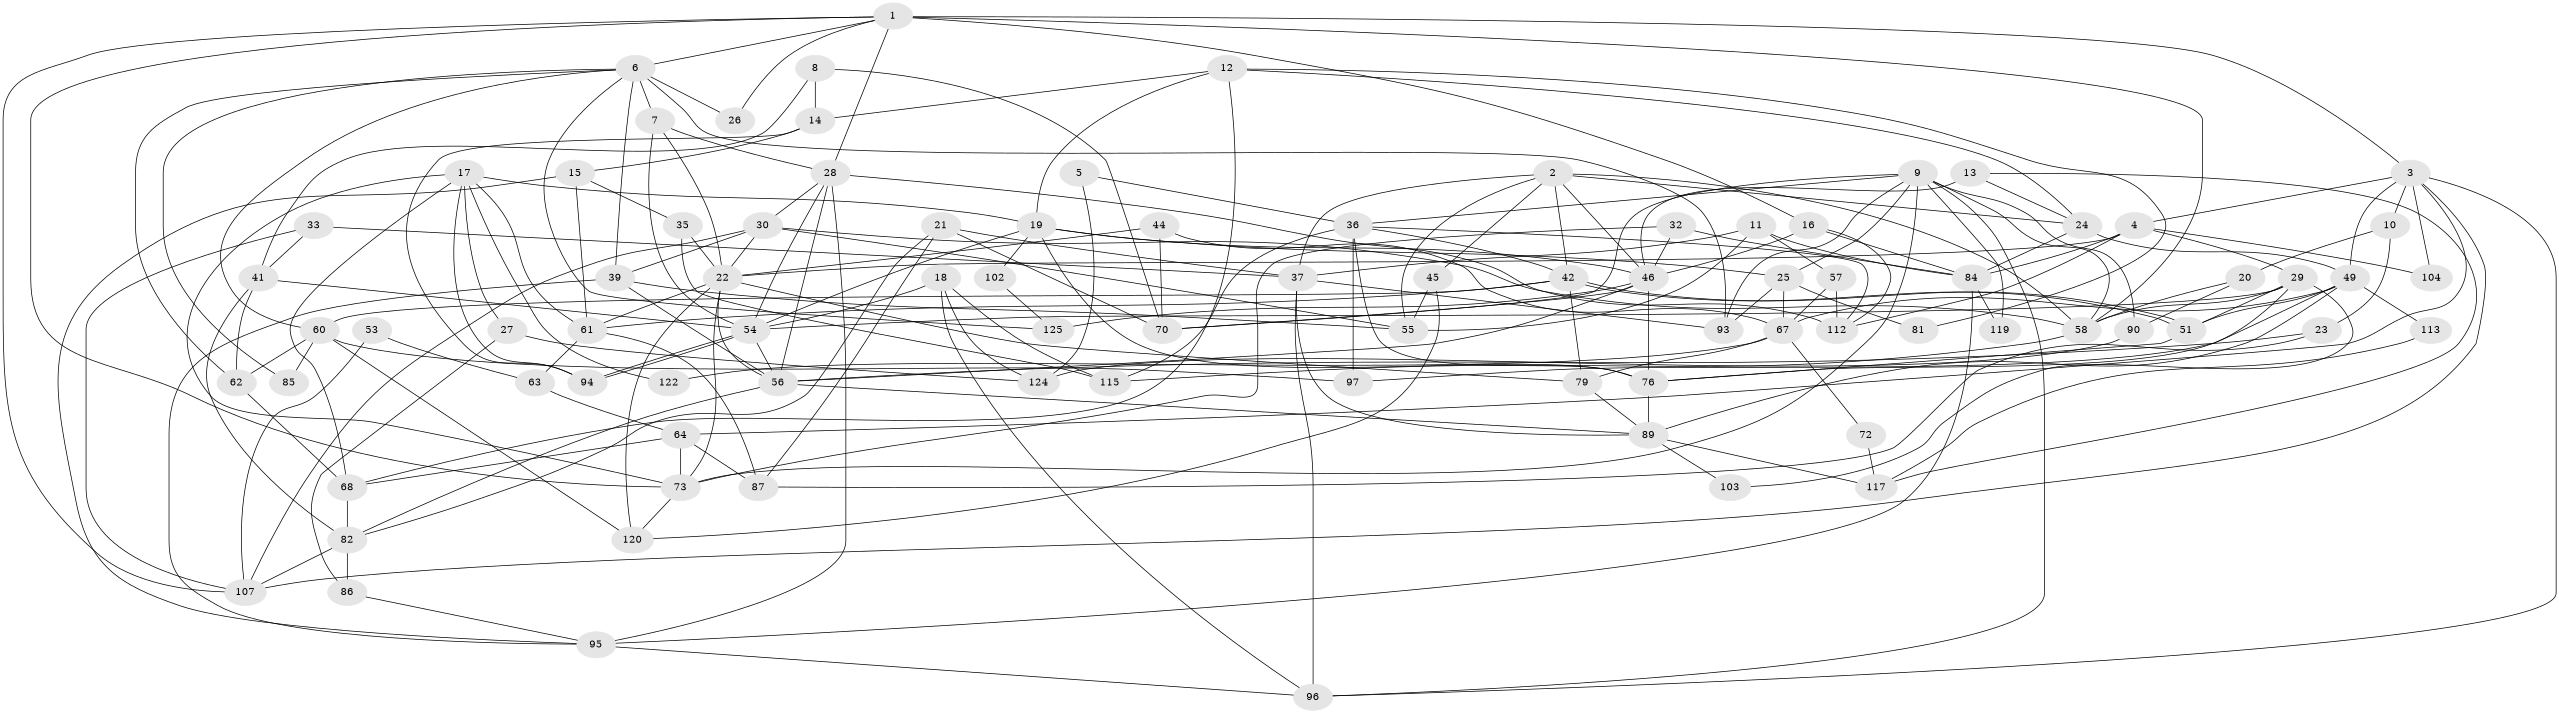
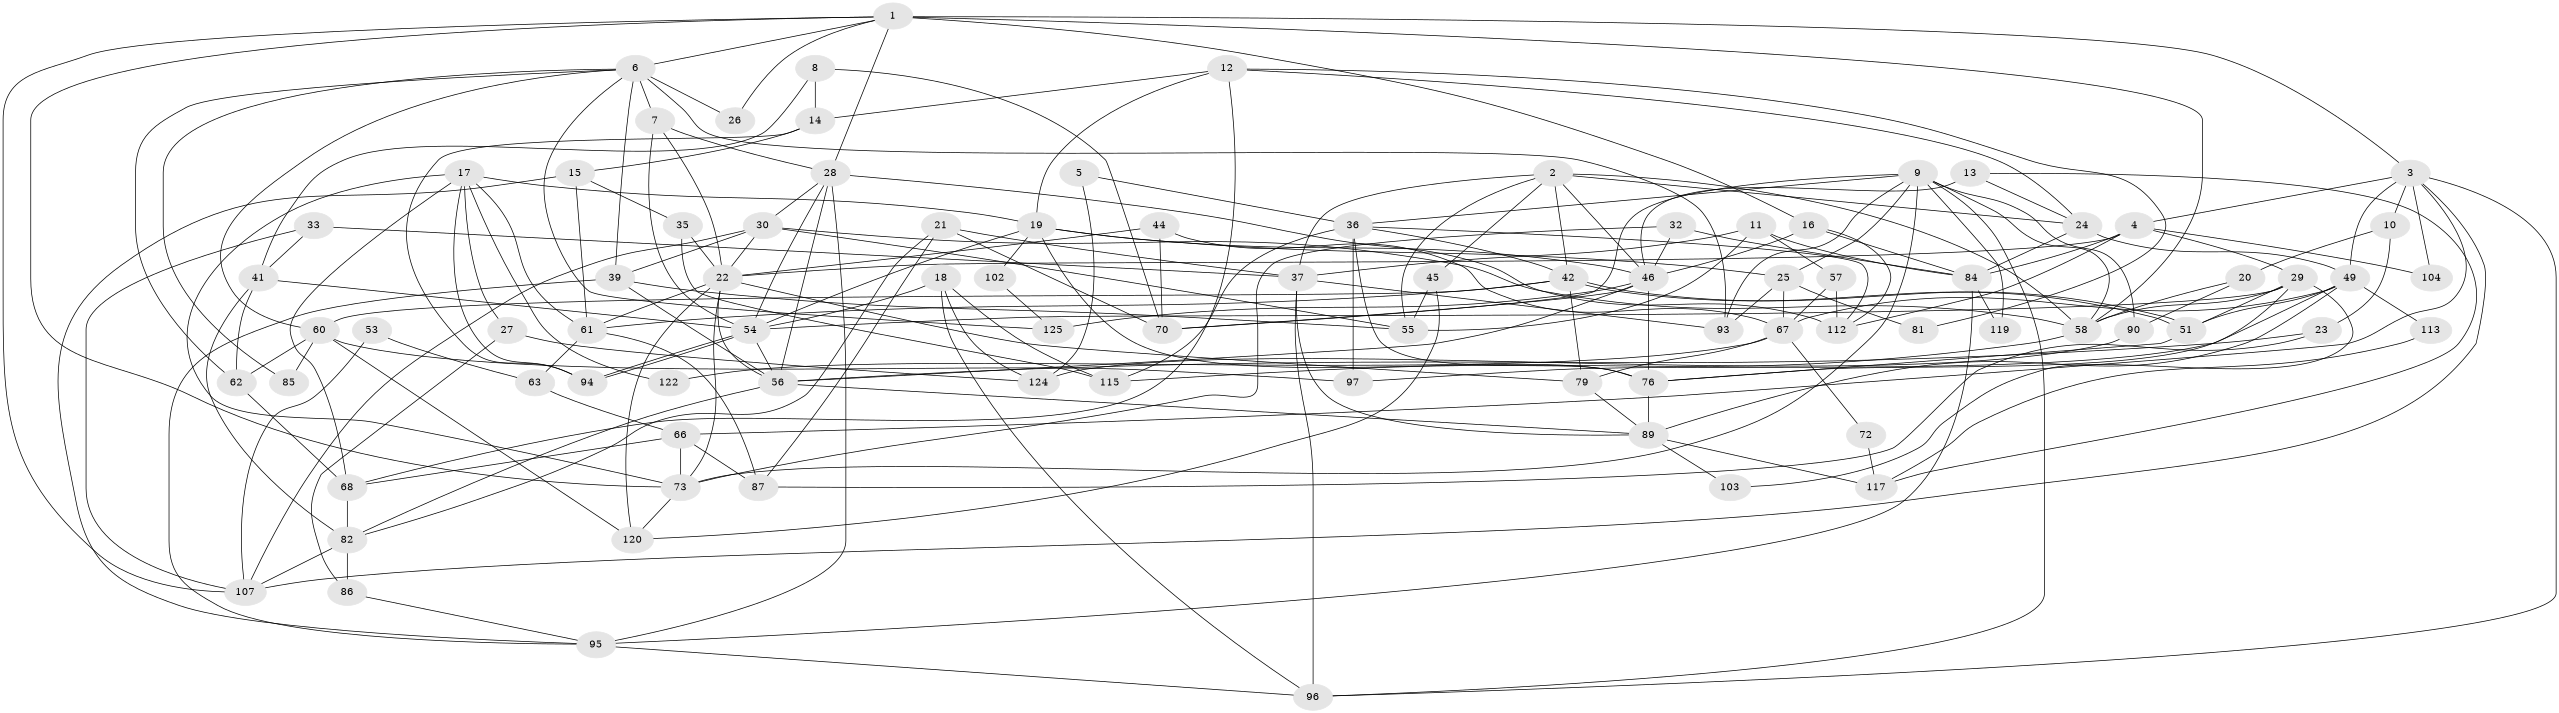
(681, 435) -> (681, 435)
